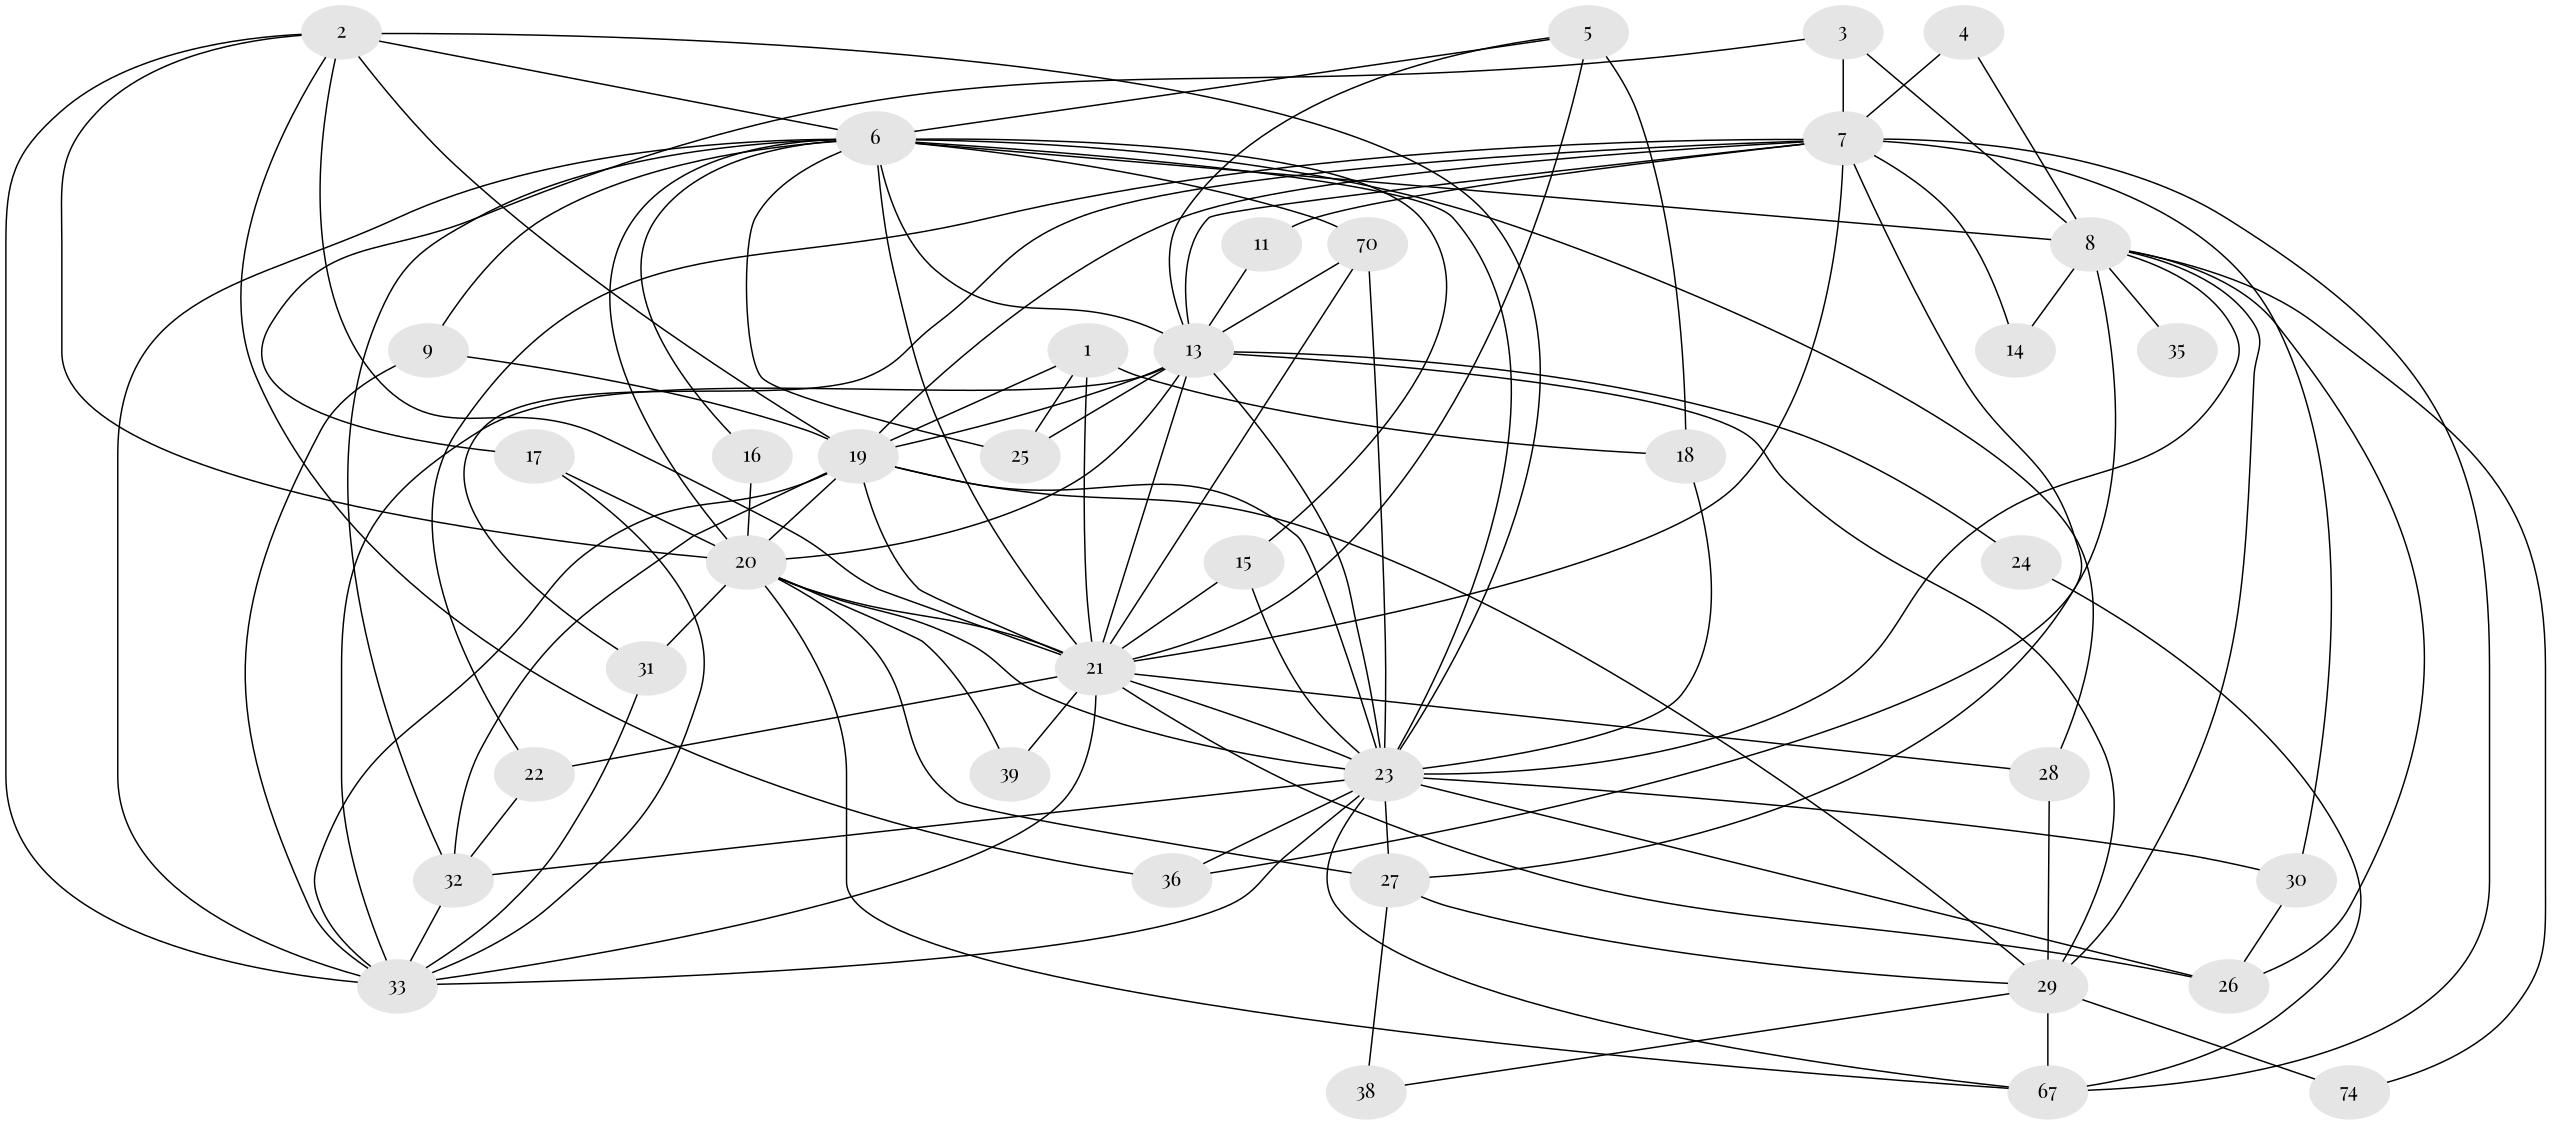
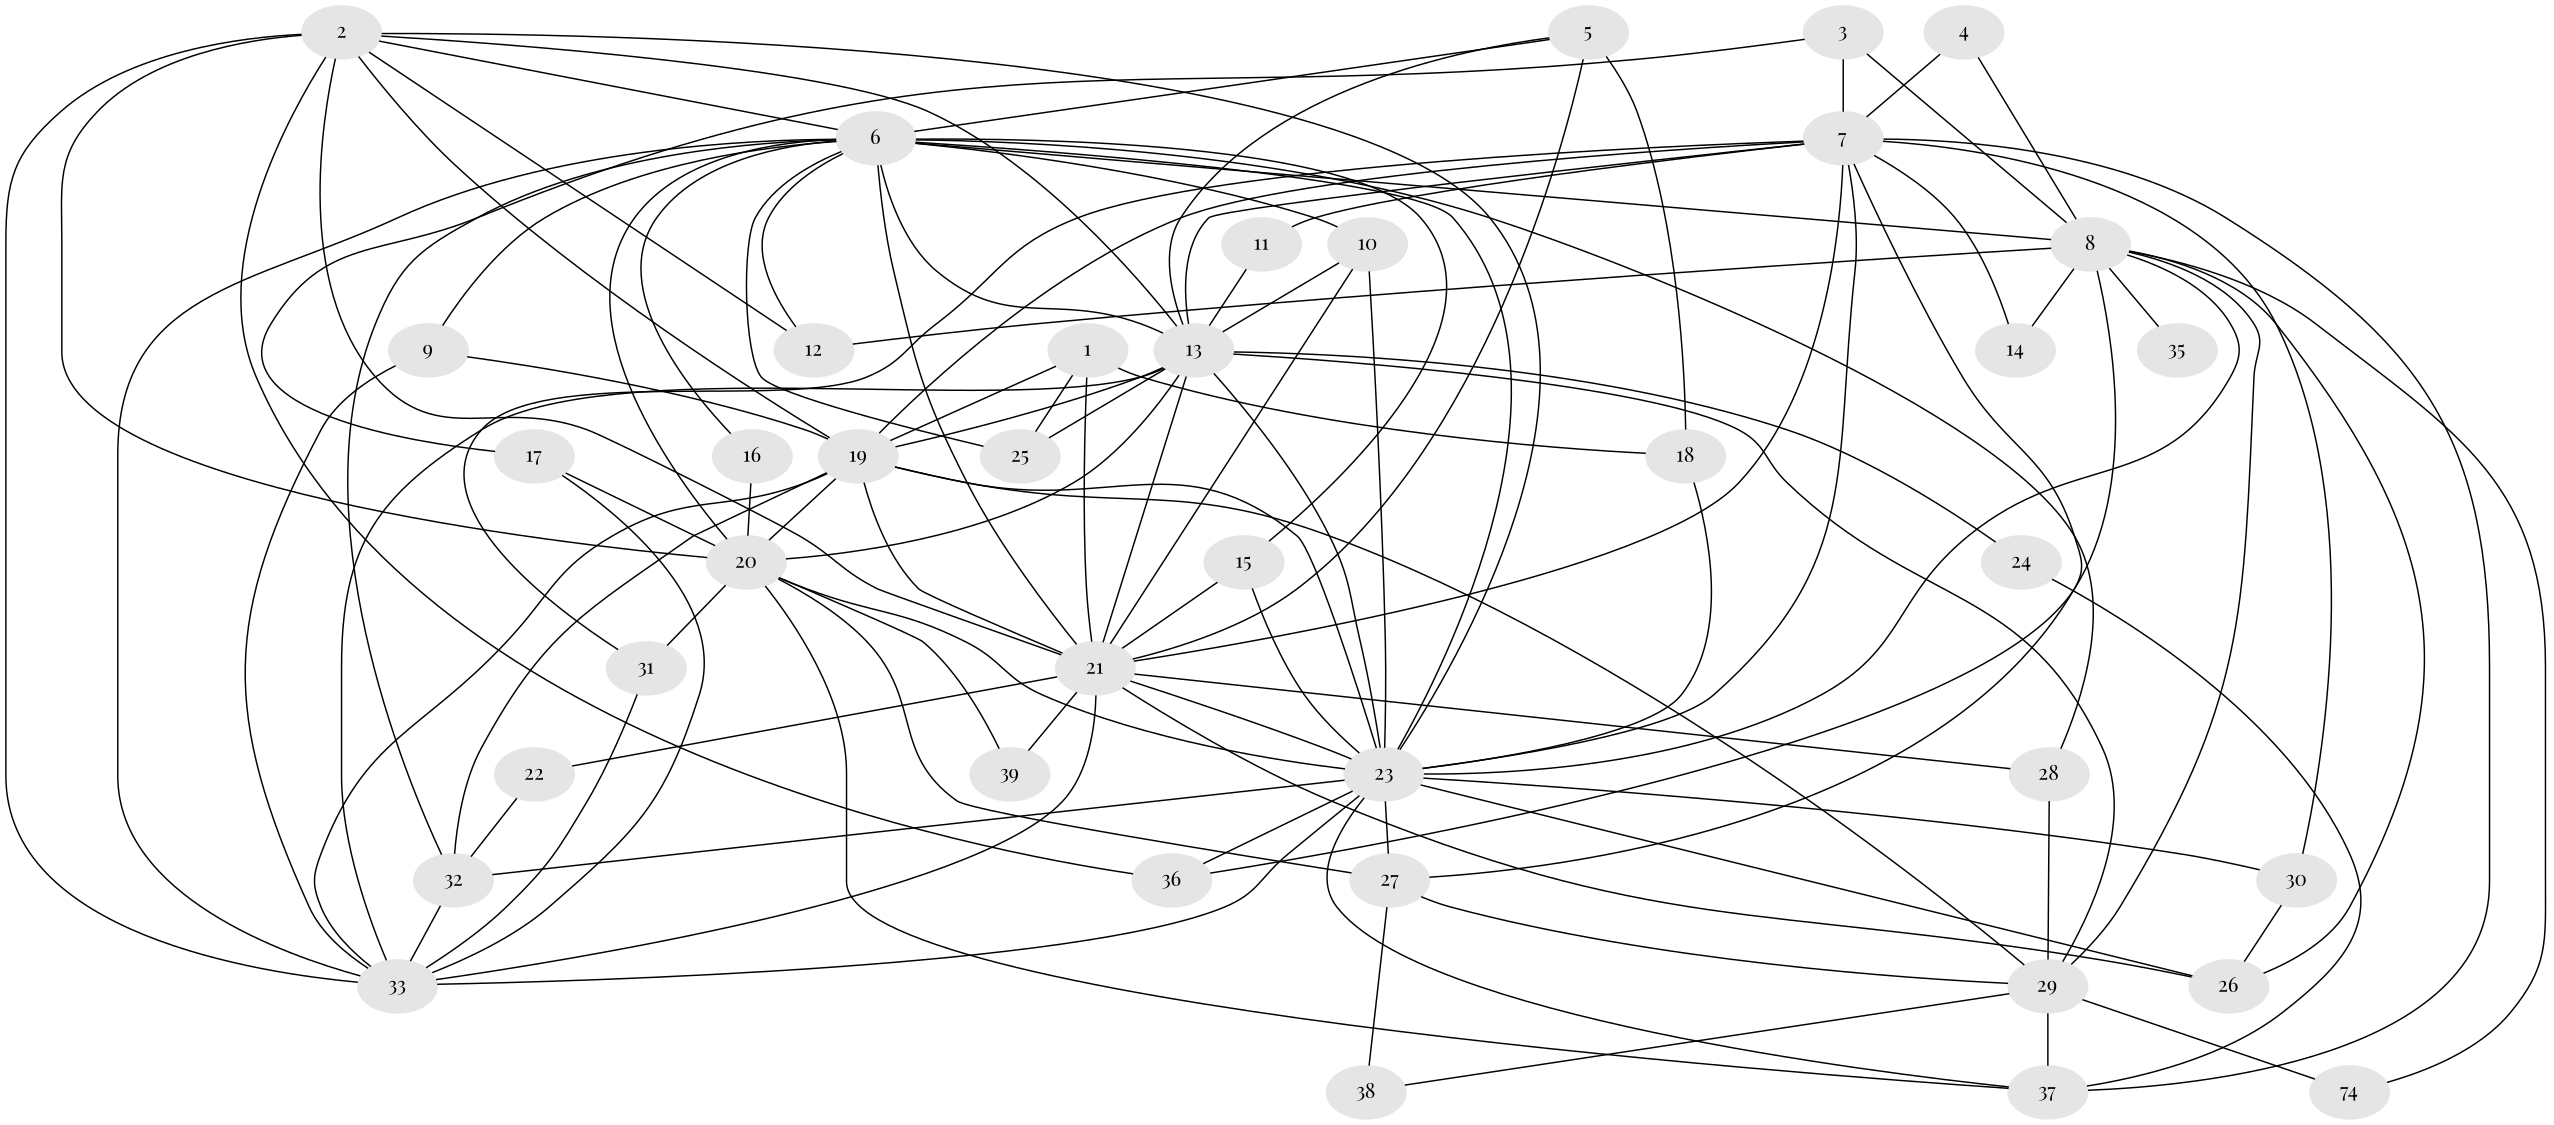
none -> (821, 83)
(931, 230) -> (1799, 593)
(1368, 244) -> (1368, 244)
none -> (814, 350)
(921, 615) -> none
(2048, 1092) -> (2048, 1092)
